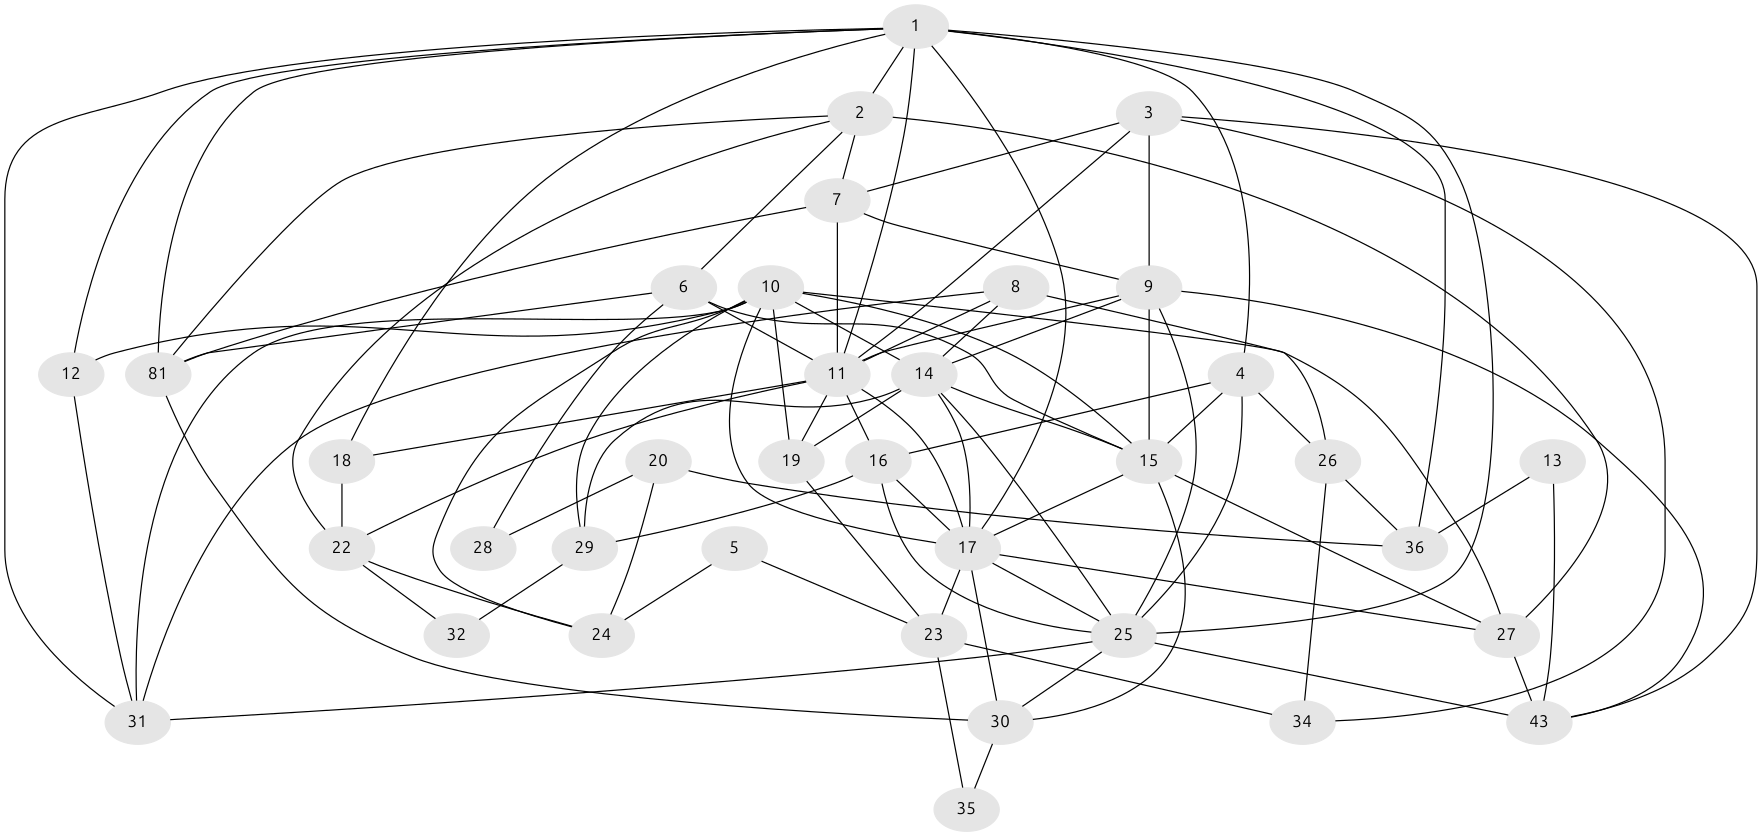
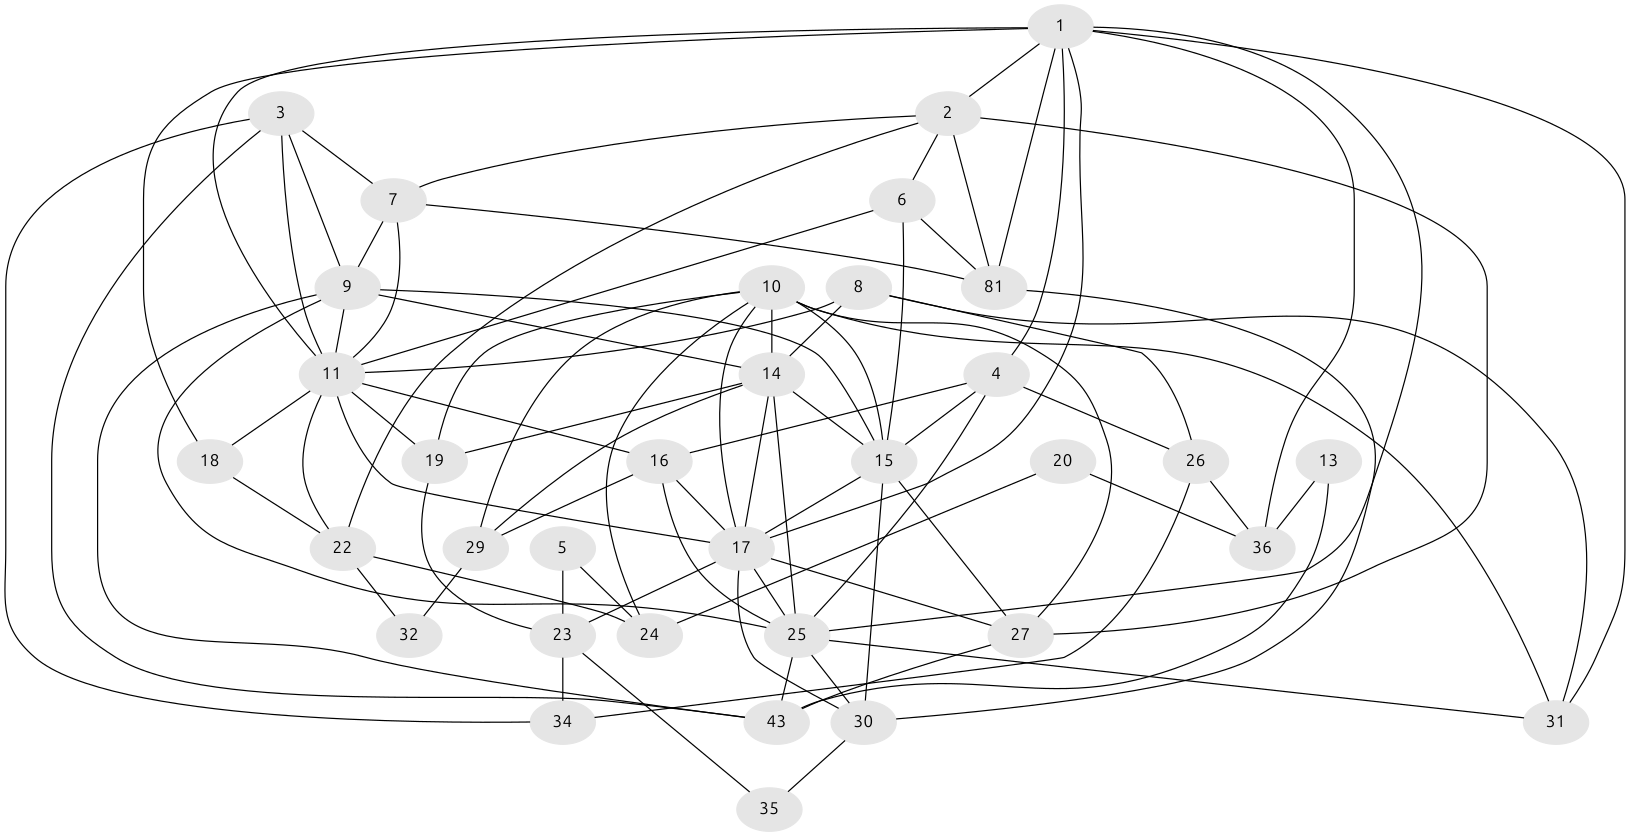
(71, 375) -> none
(483, 549) -> none
